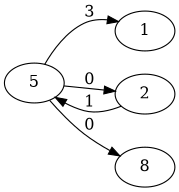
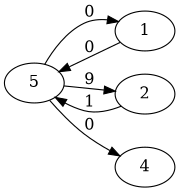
(90, 13) -> (90, 13)
none -> (95, 55)
(90, 80) -> (90, 80)
(145, 167) -> (145, 167)
